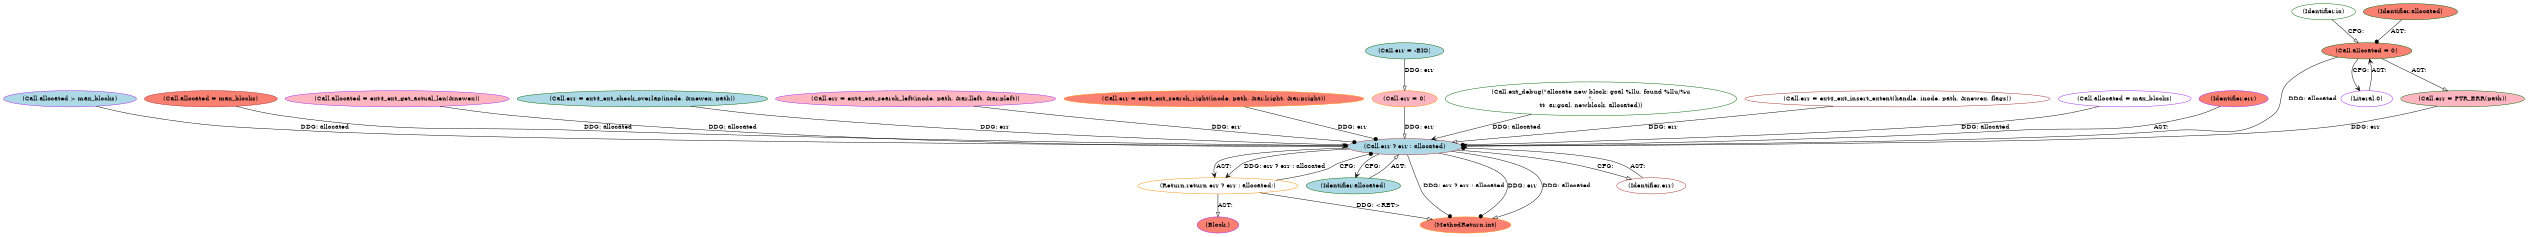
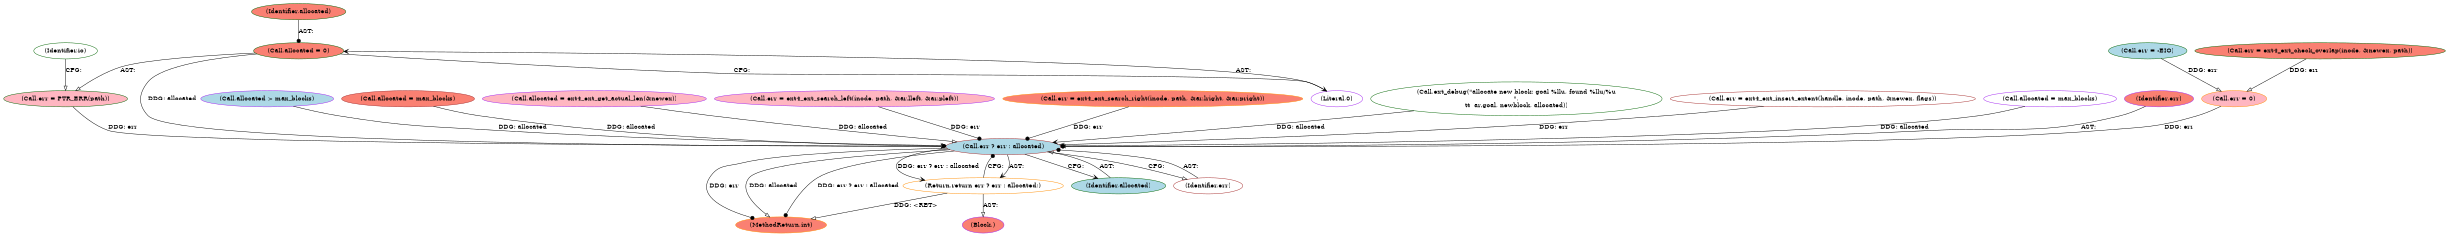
(2343, 30) -> (66, 73)
(642, 99) -> (2320, 51)
(1017, 132) -> (2279, 74)
